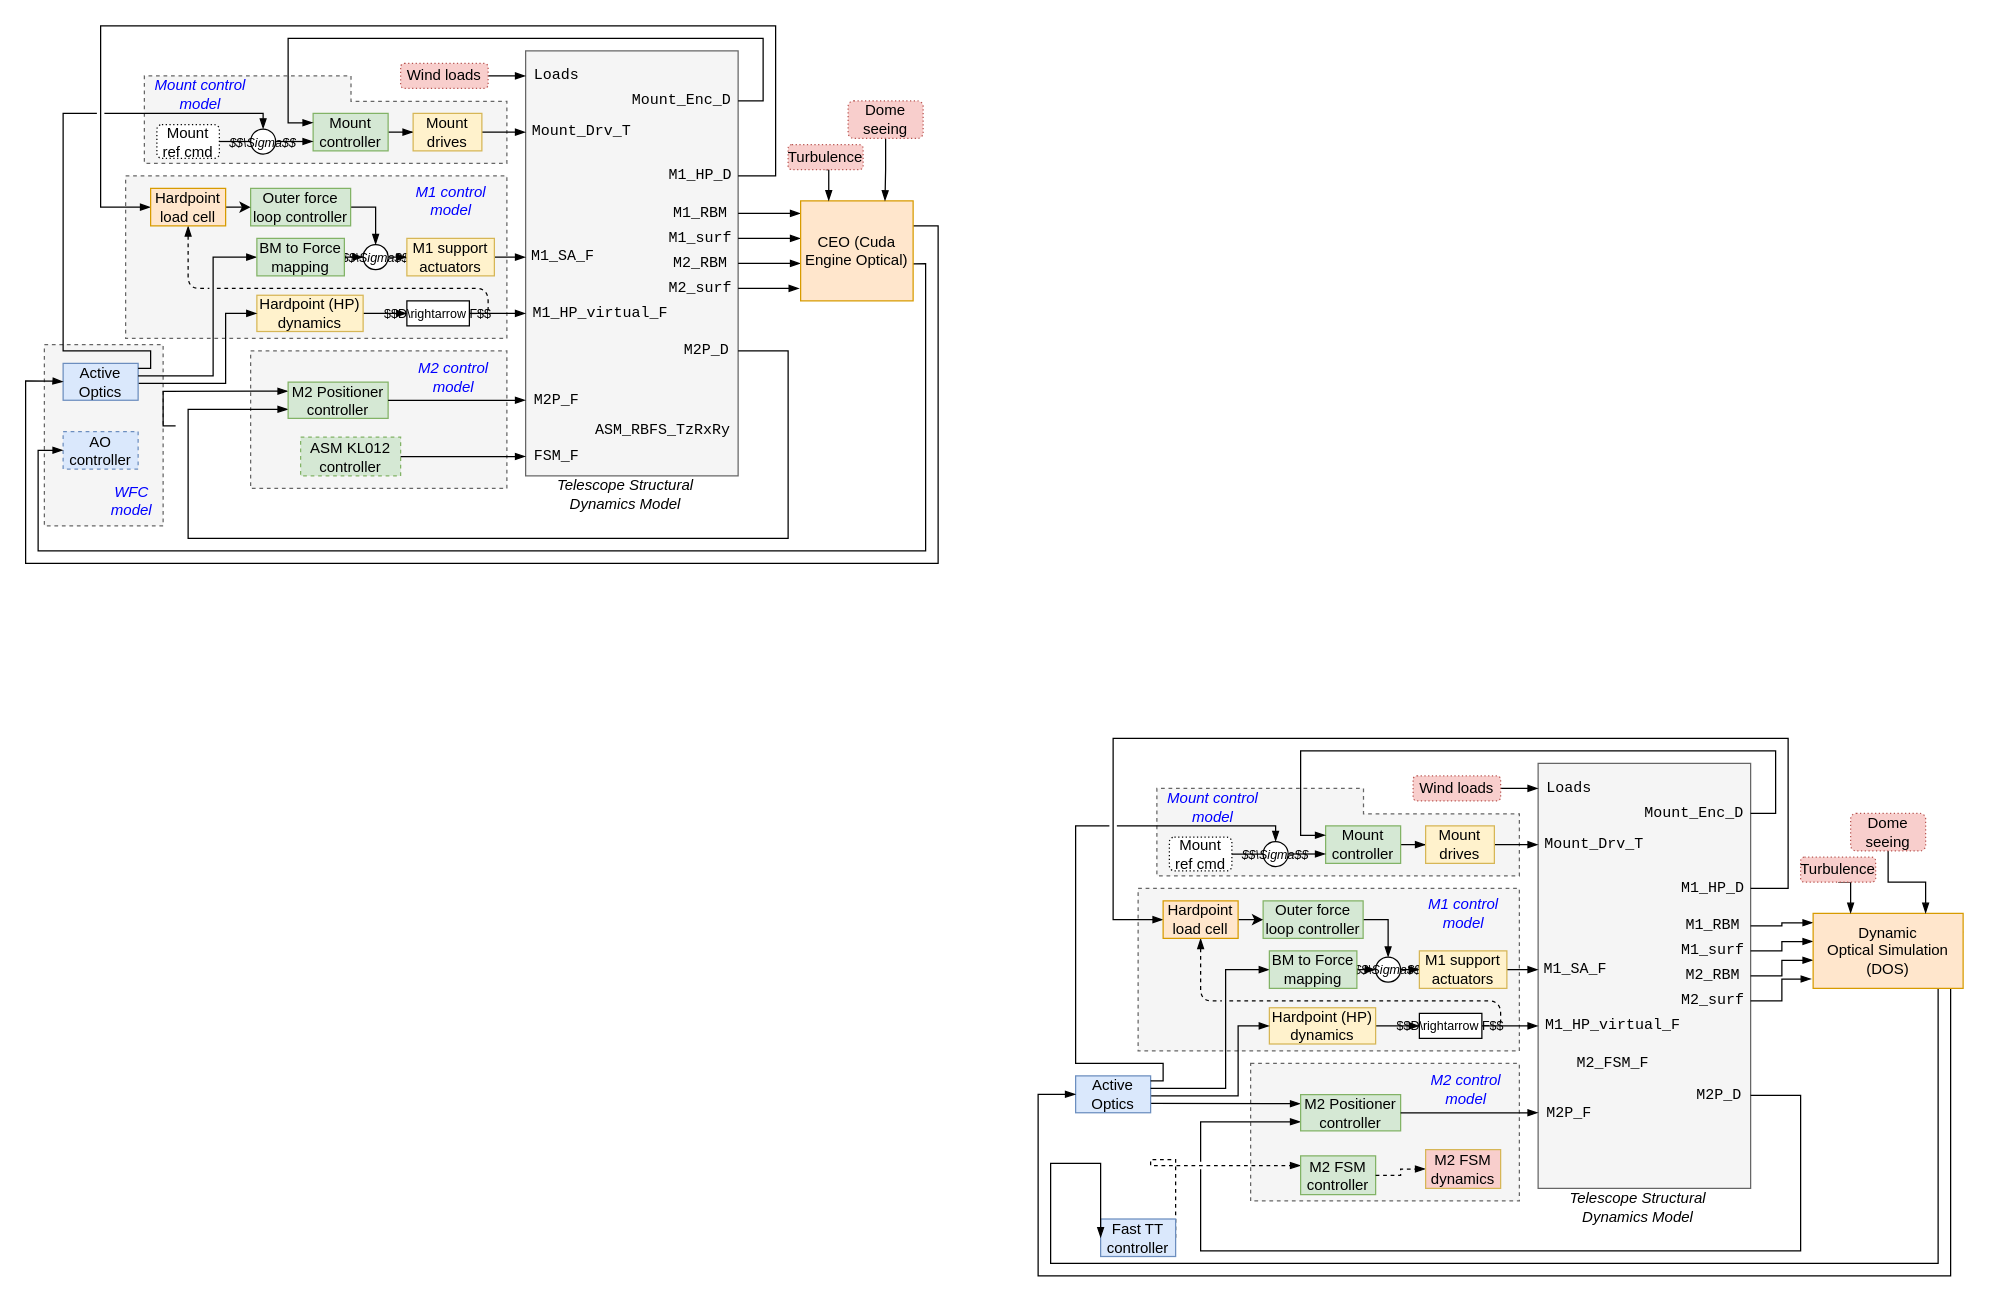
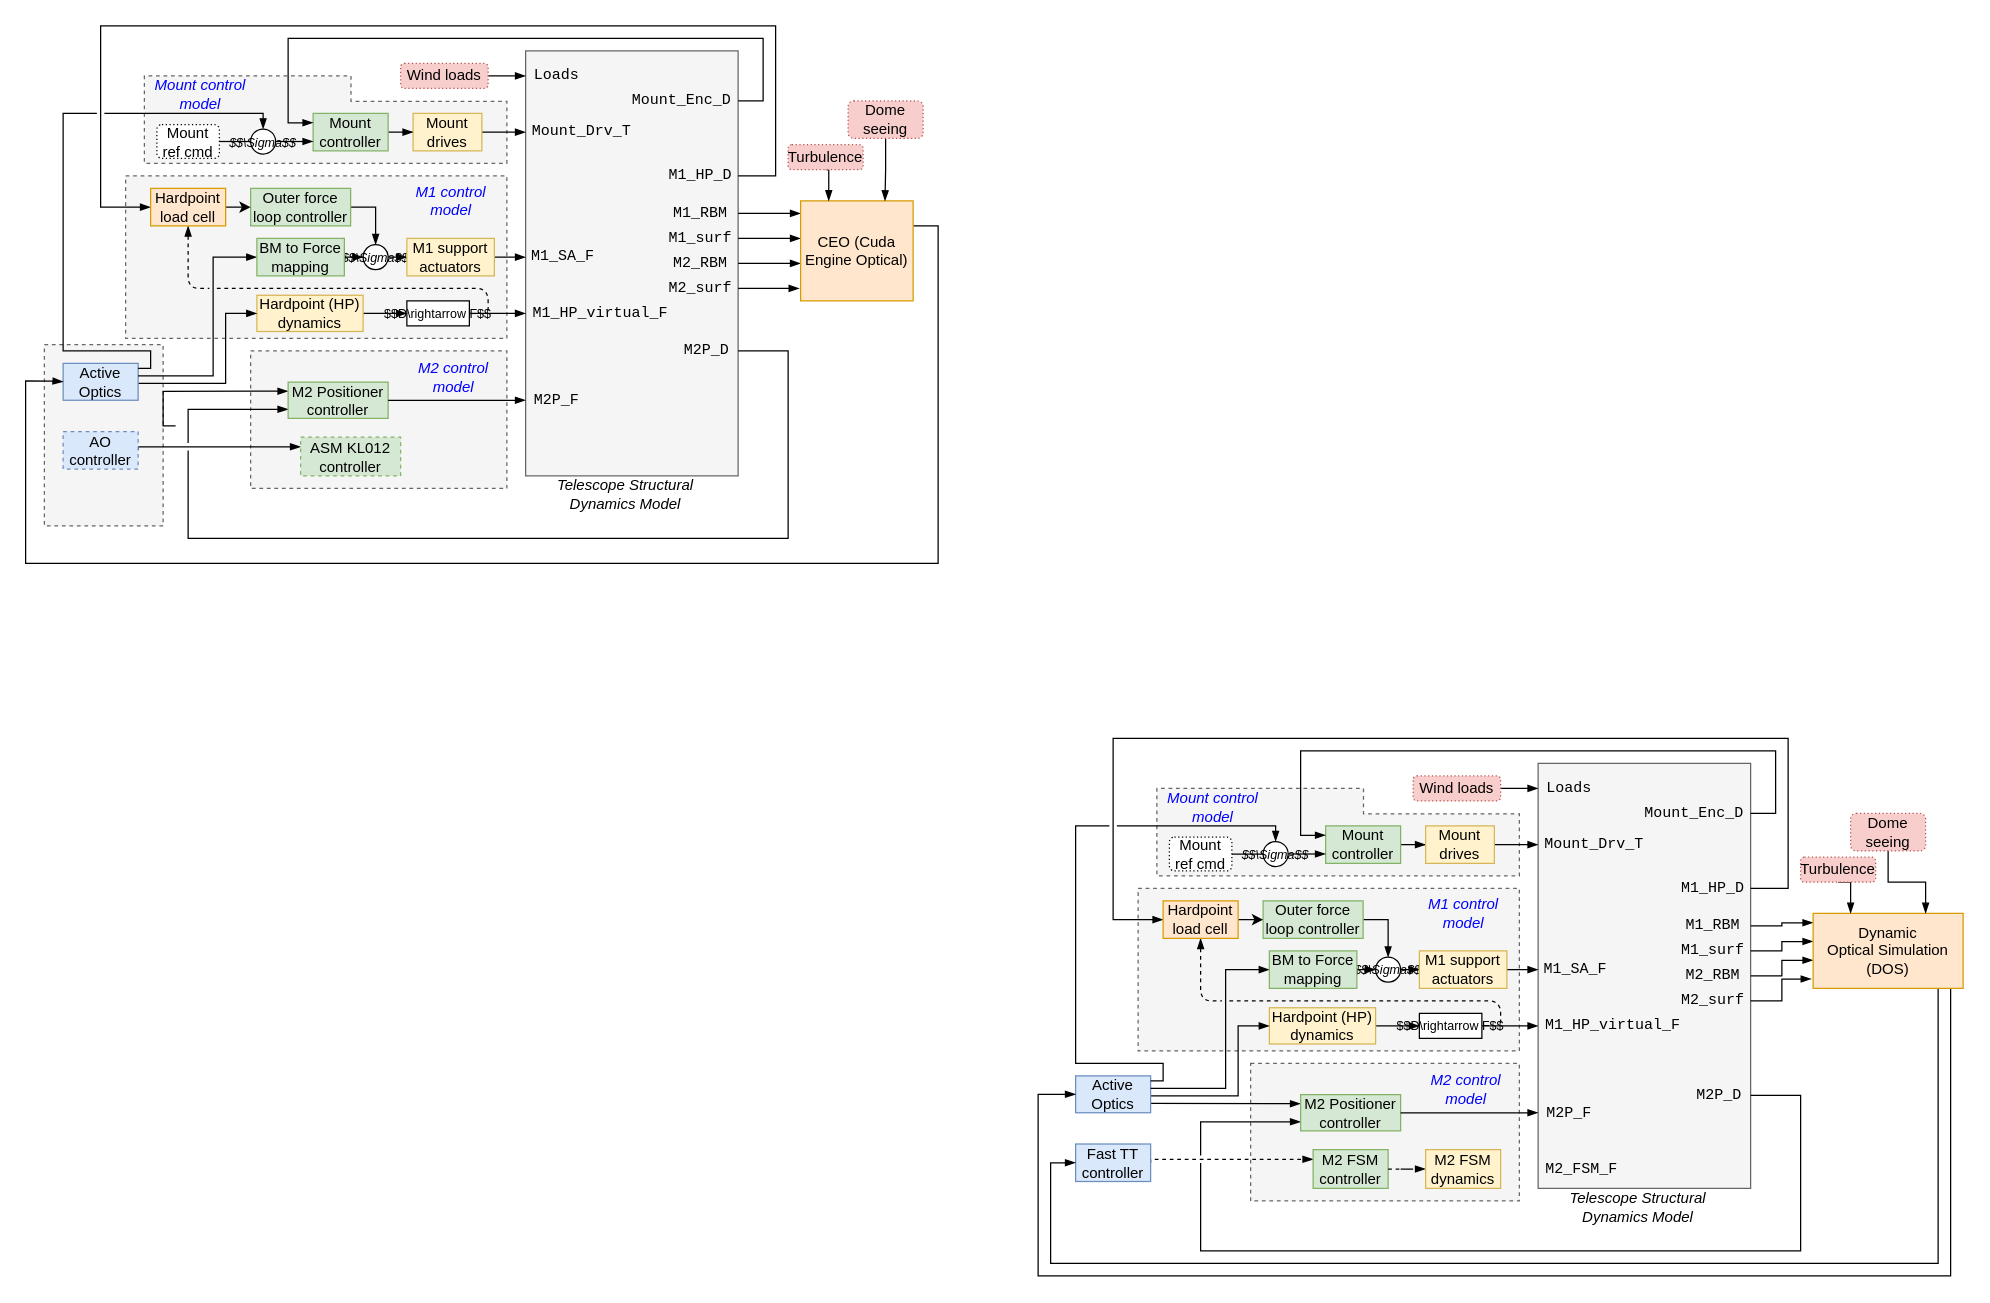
(663, 431) -> none
none -> (213, 447)
(458, 456) -> none
(557, 456) -> none
(132, 501) -> none
(575, 551) -> none
(1613, 1063) -> (1582, 1169)
(1463, 1169) -> (1463, 1169)
(1338, 1175) -> (1351, 1169)
(1138, 1238) -> (1113, 1163)
